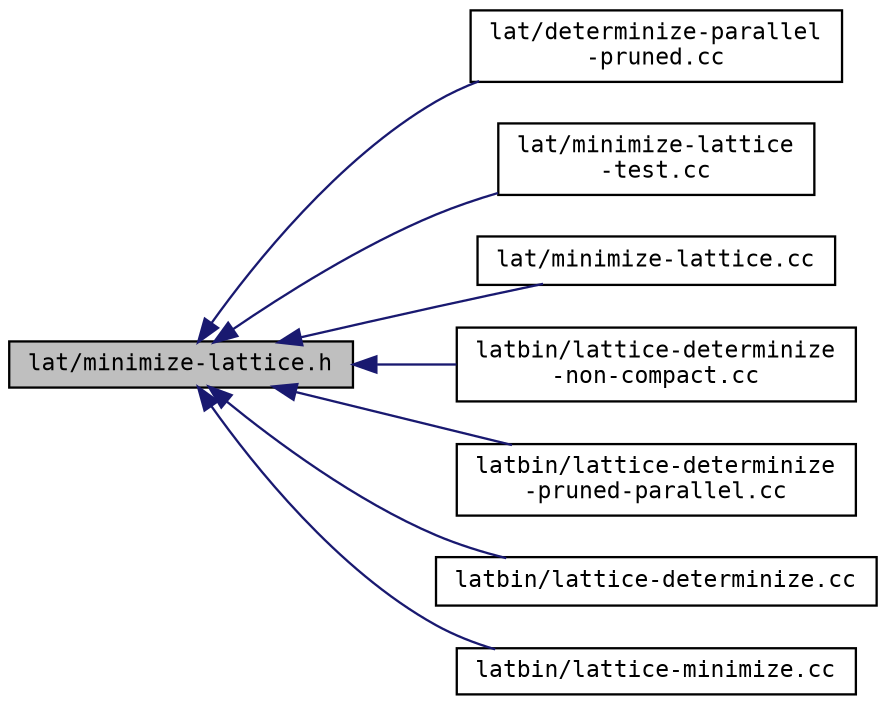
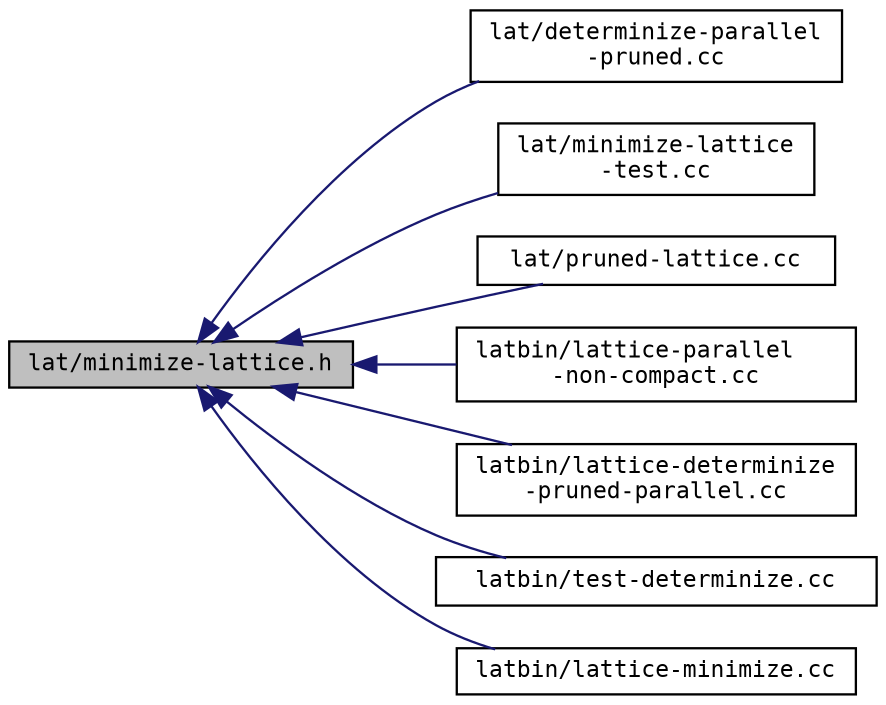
(656, 261) -> (656, 261)
(656, 364) -> (656, 364)
(656, 581) -> (656, 581)
